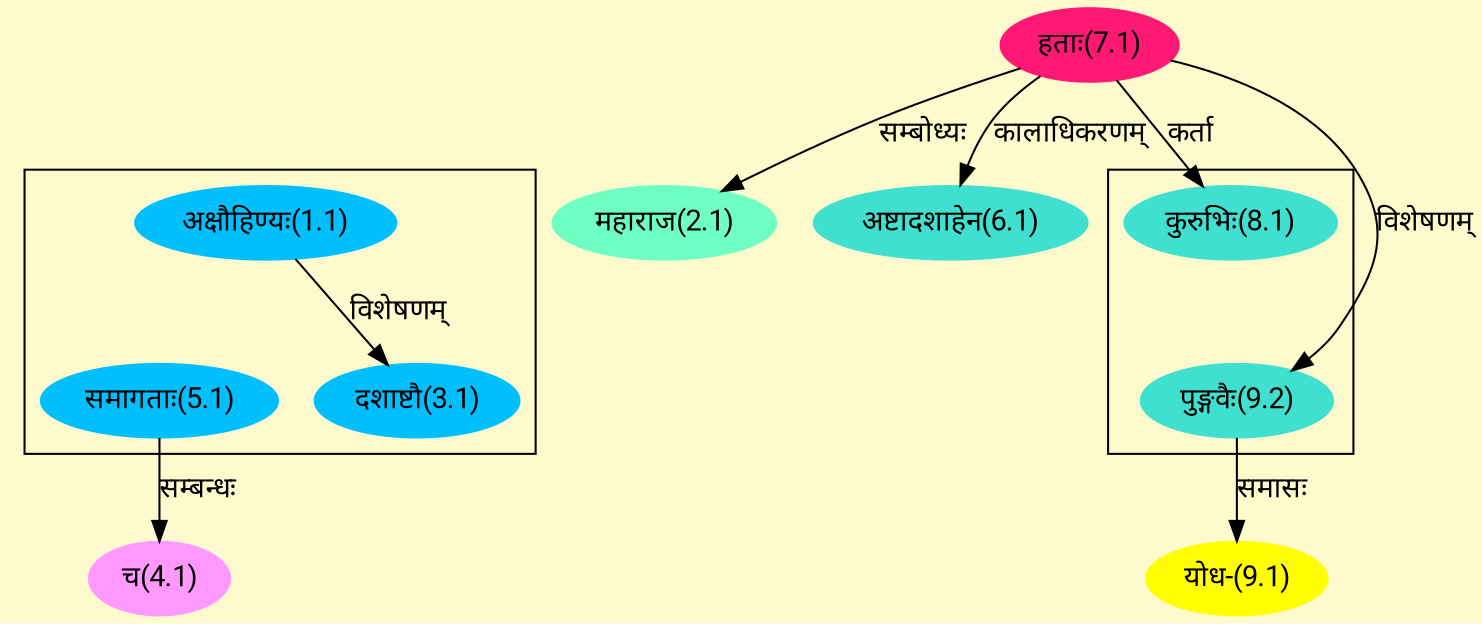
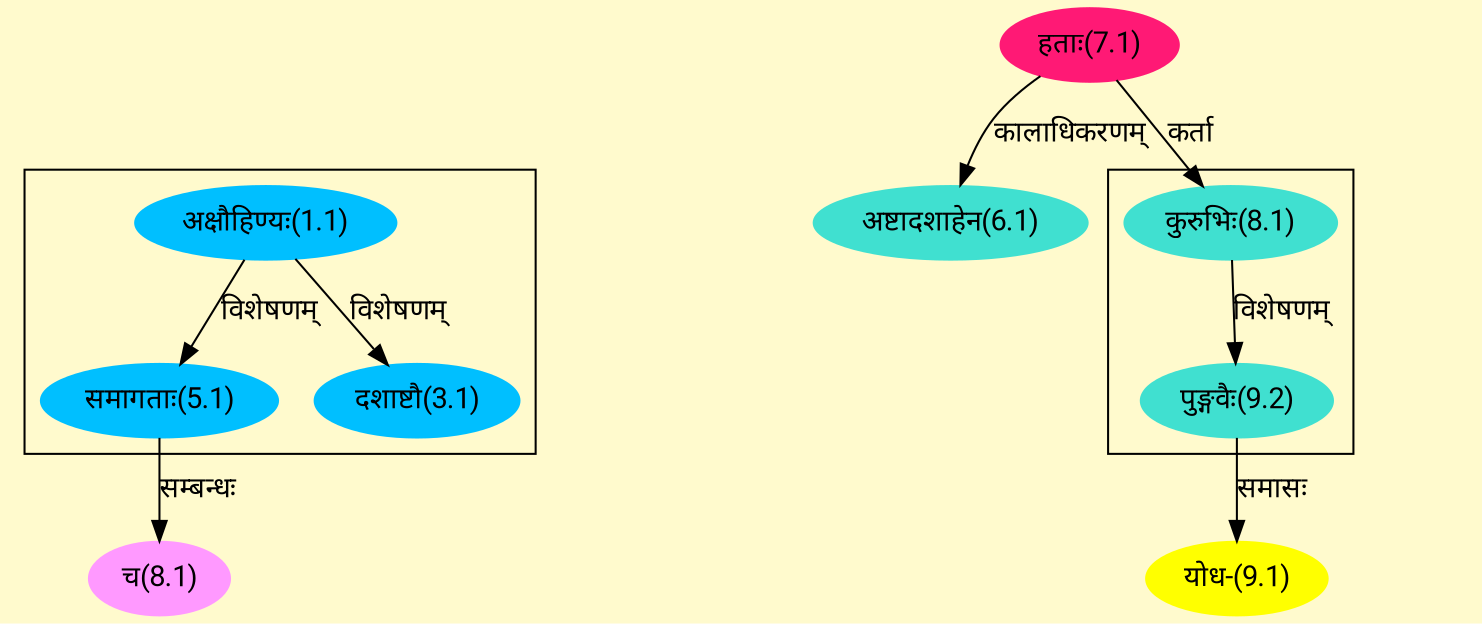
(1341, 150) -> (1233, 301)
(664, 223) -> none
none -> (218, 303)
(159, 579) -> (159, 579)
